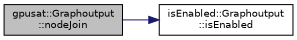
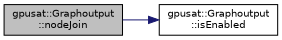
(226, 20) -> (218, 20)
